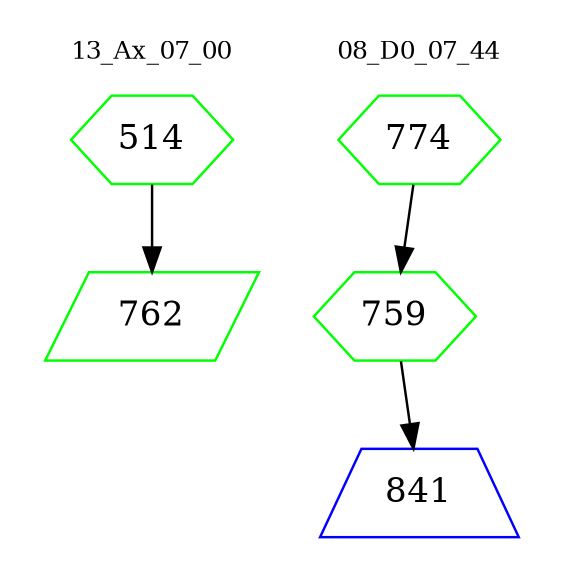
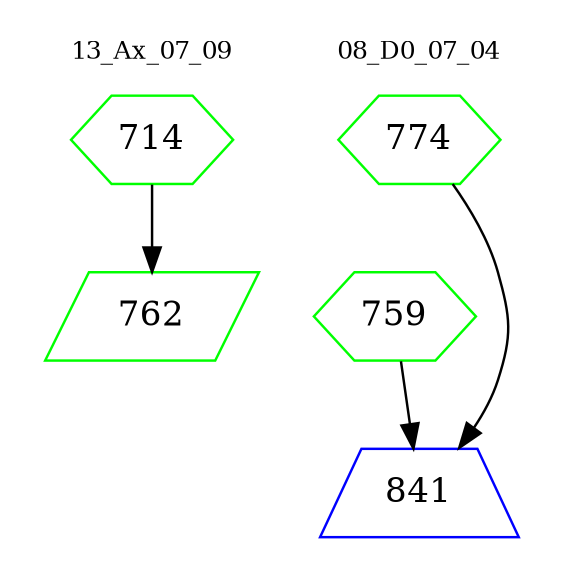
(152, 53) -> (152, 53)
(419, 53) -> (419, 53)
(152, 140) -> (152, 140)
(409, 216) -> (506, 303)
